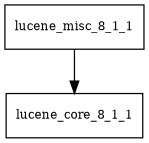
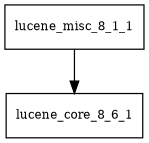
(74, 116) -> (74, 116)
